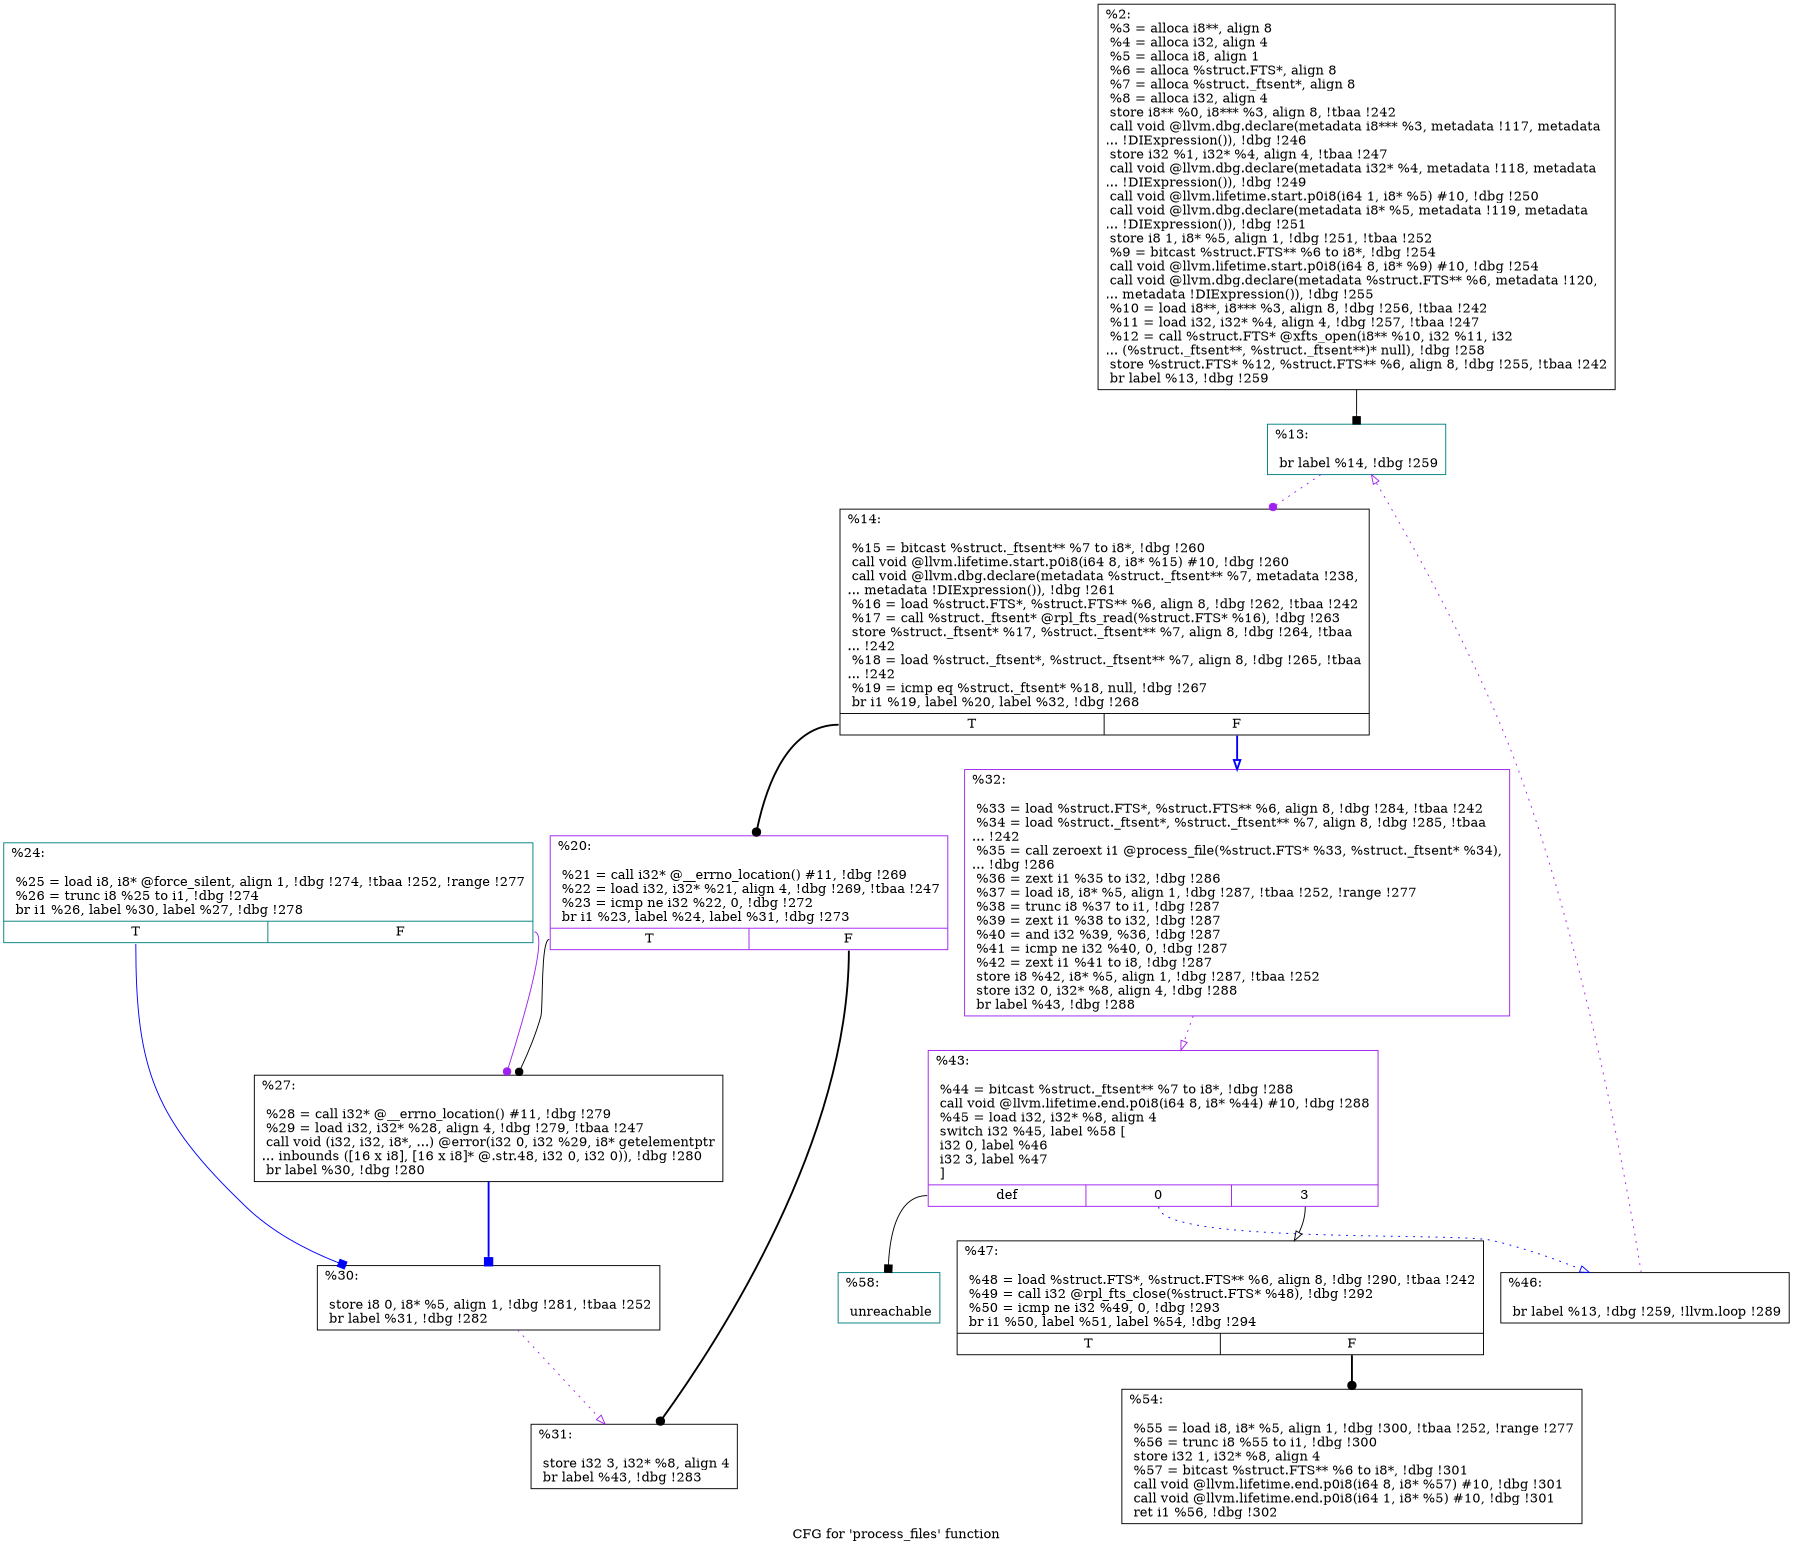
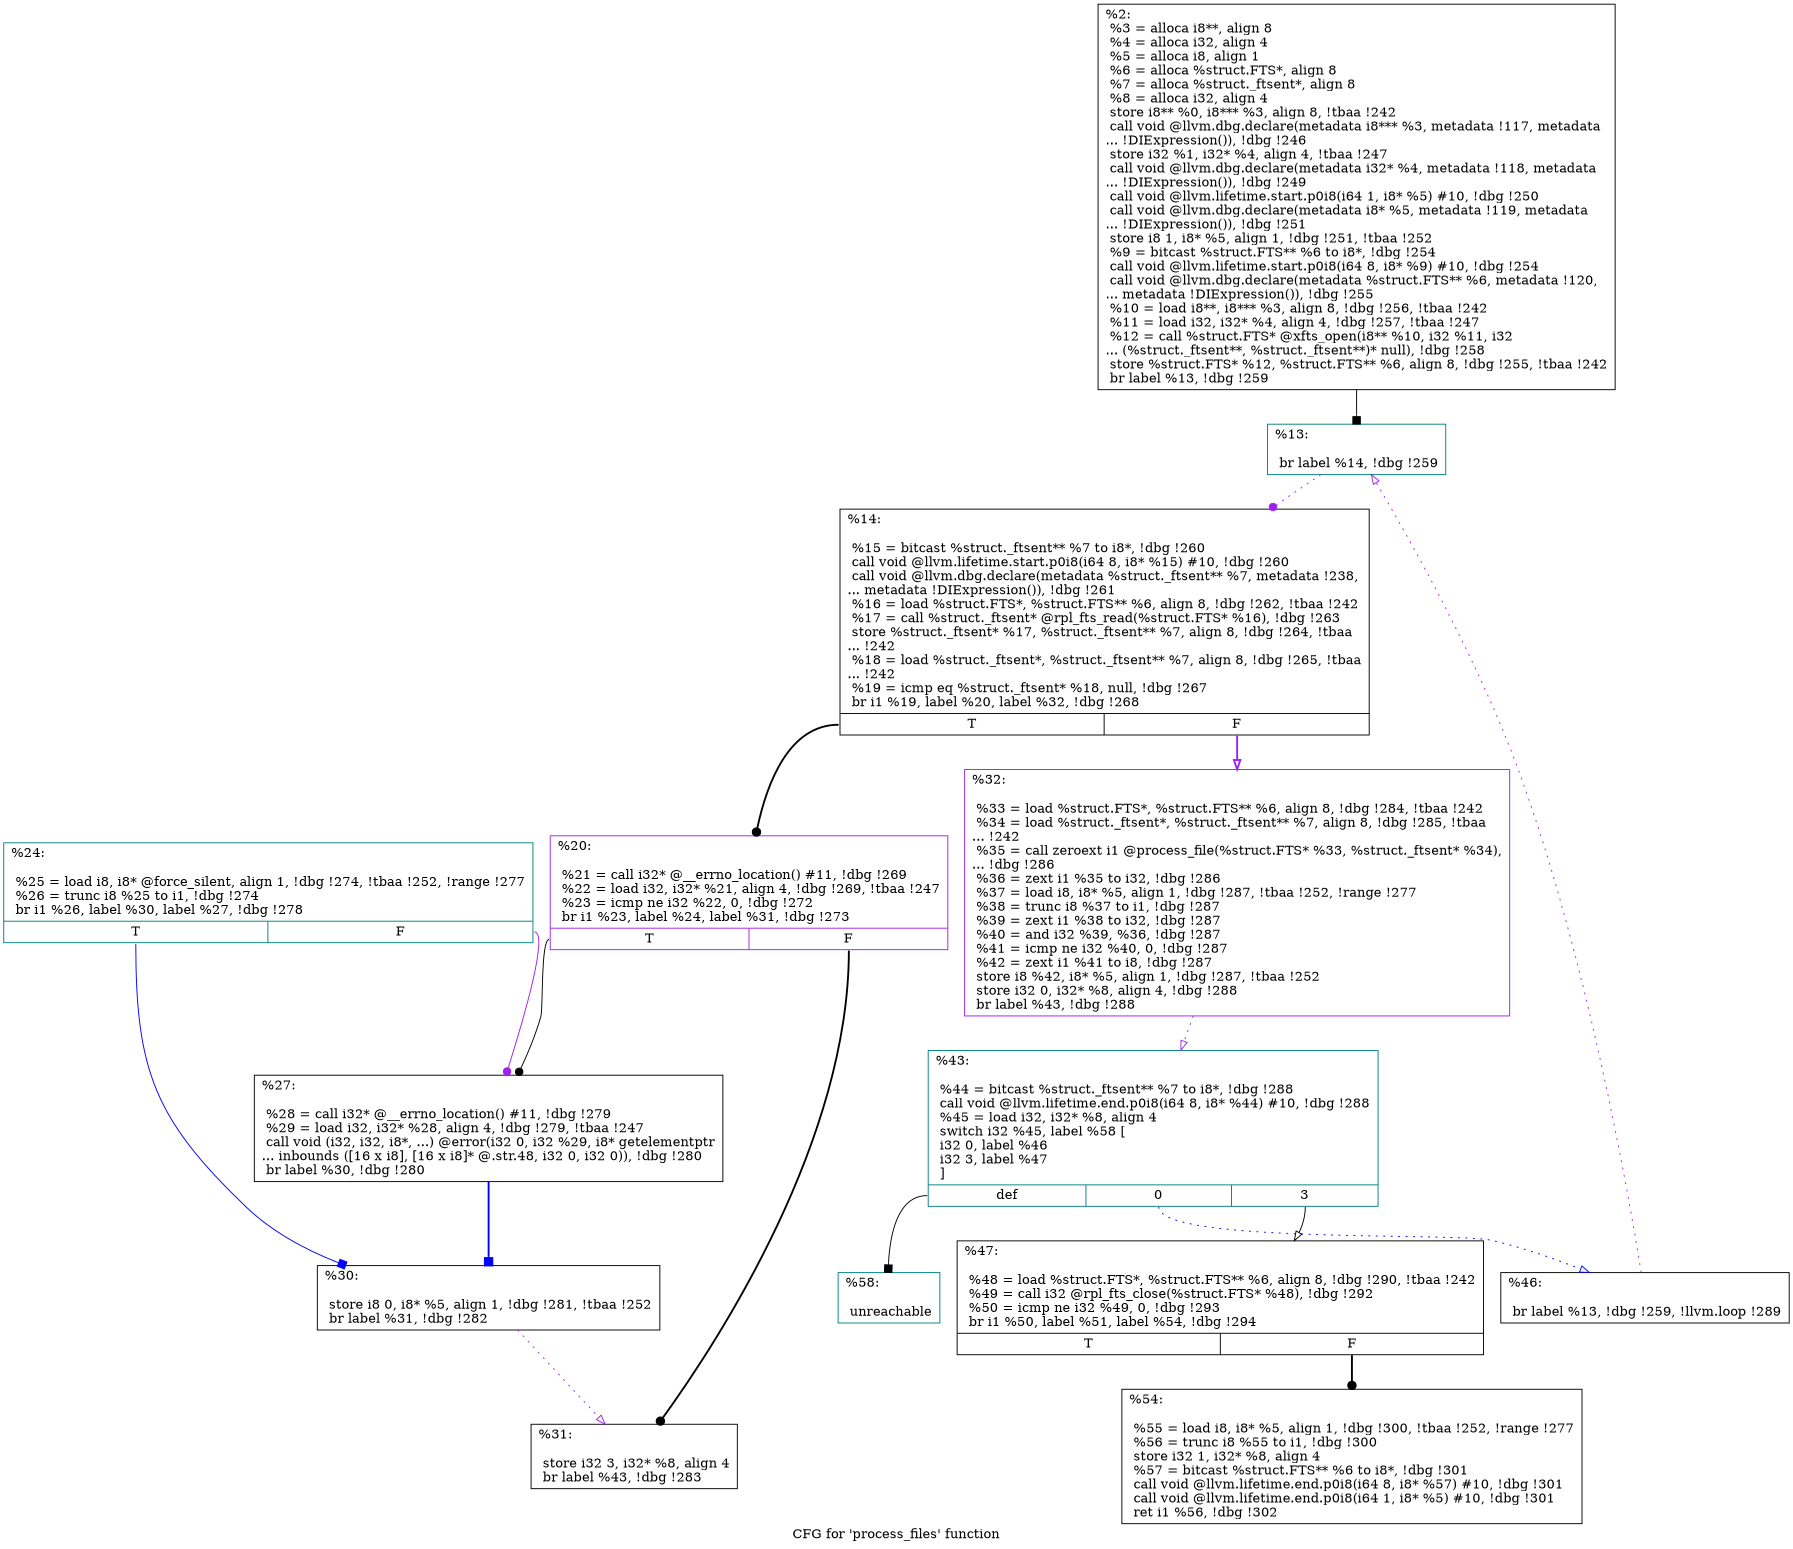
(1237, 748) -> (1237, 748)
(1153, 1128) -> (1153, 1128)
